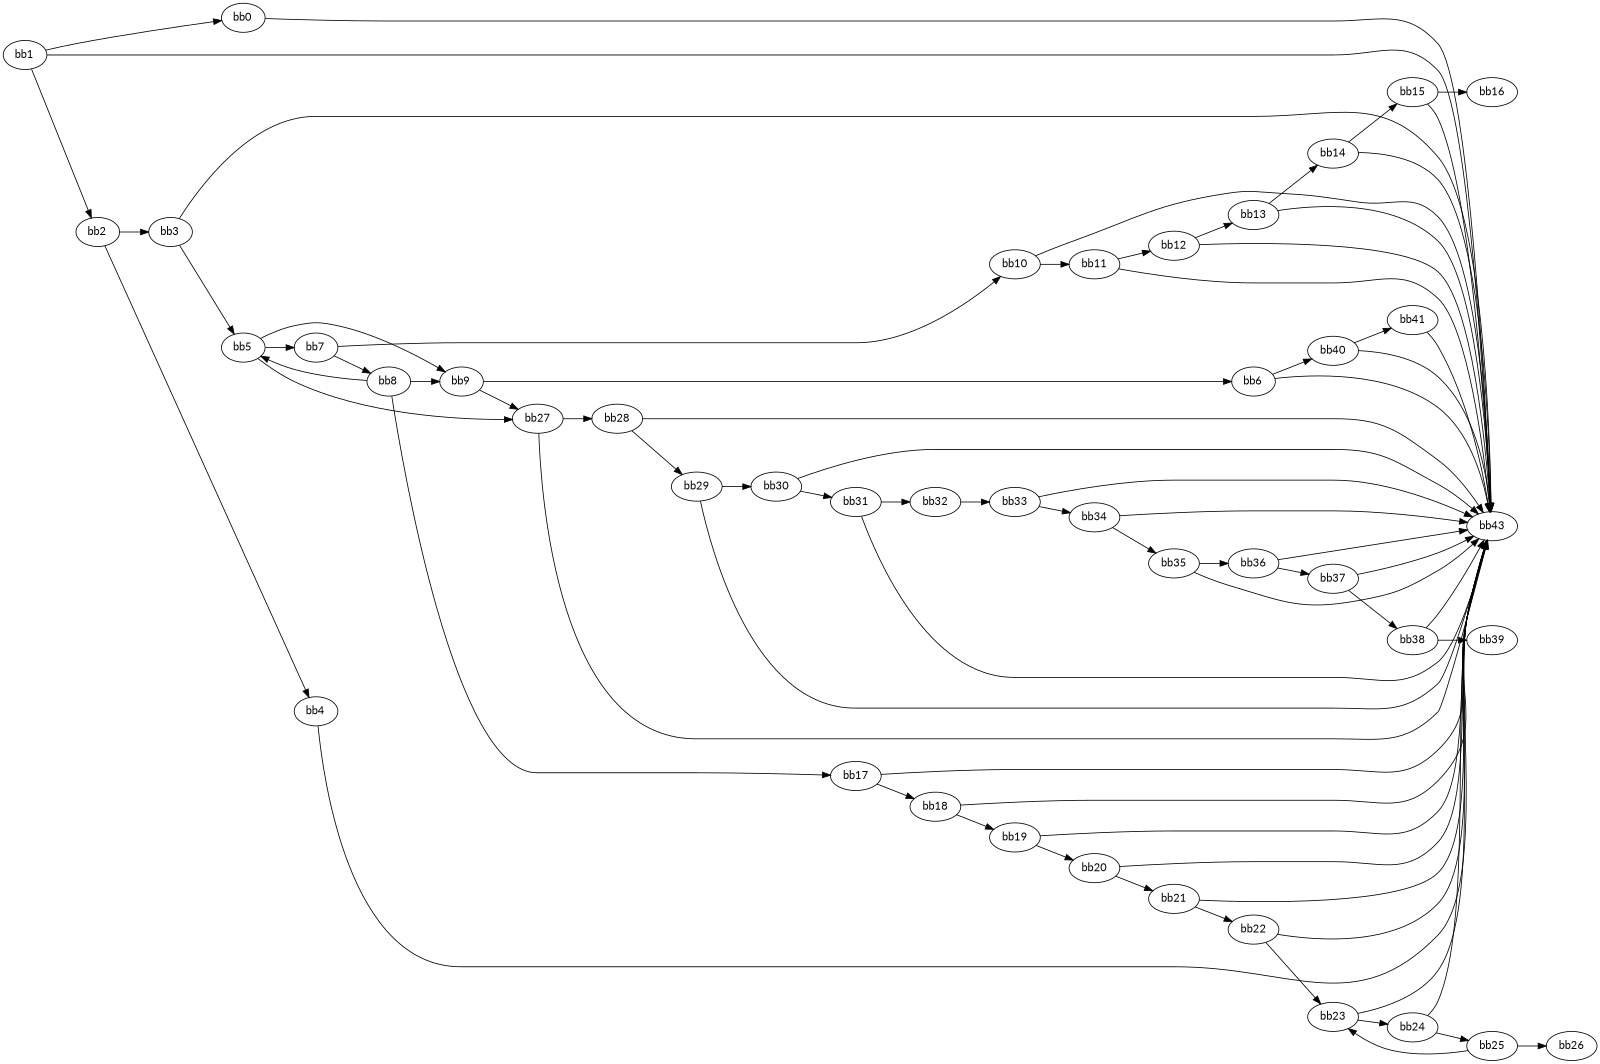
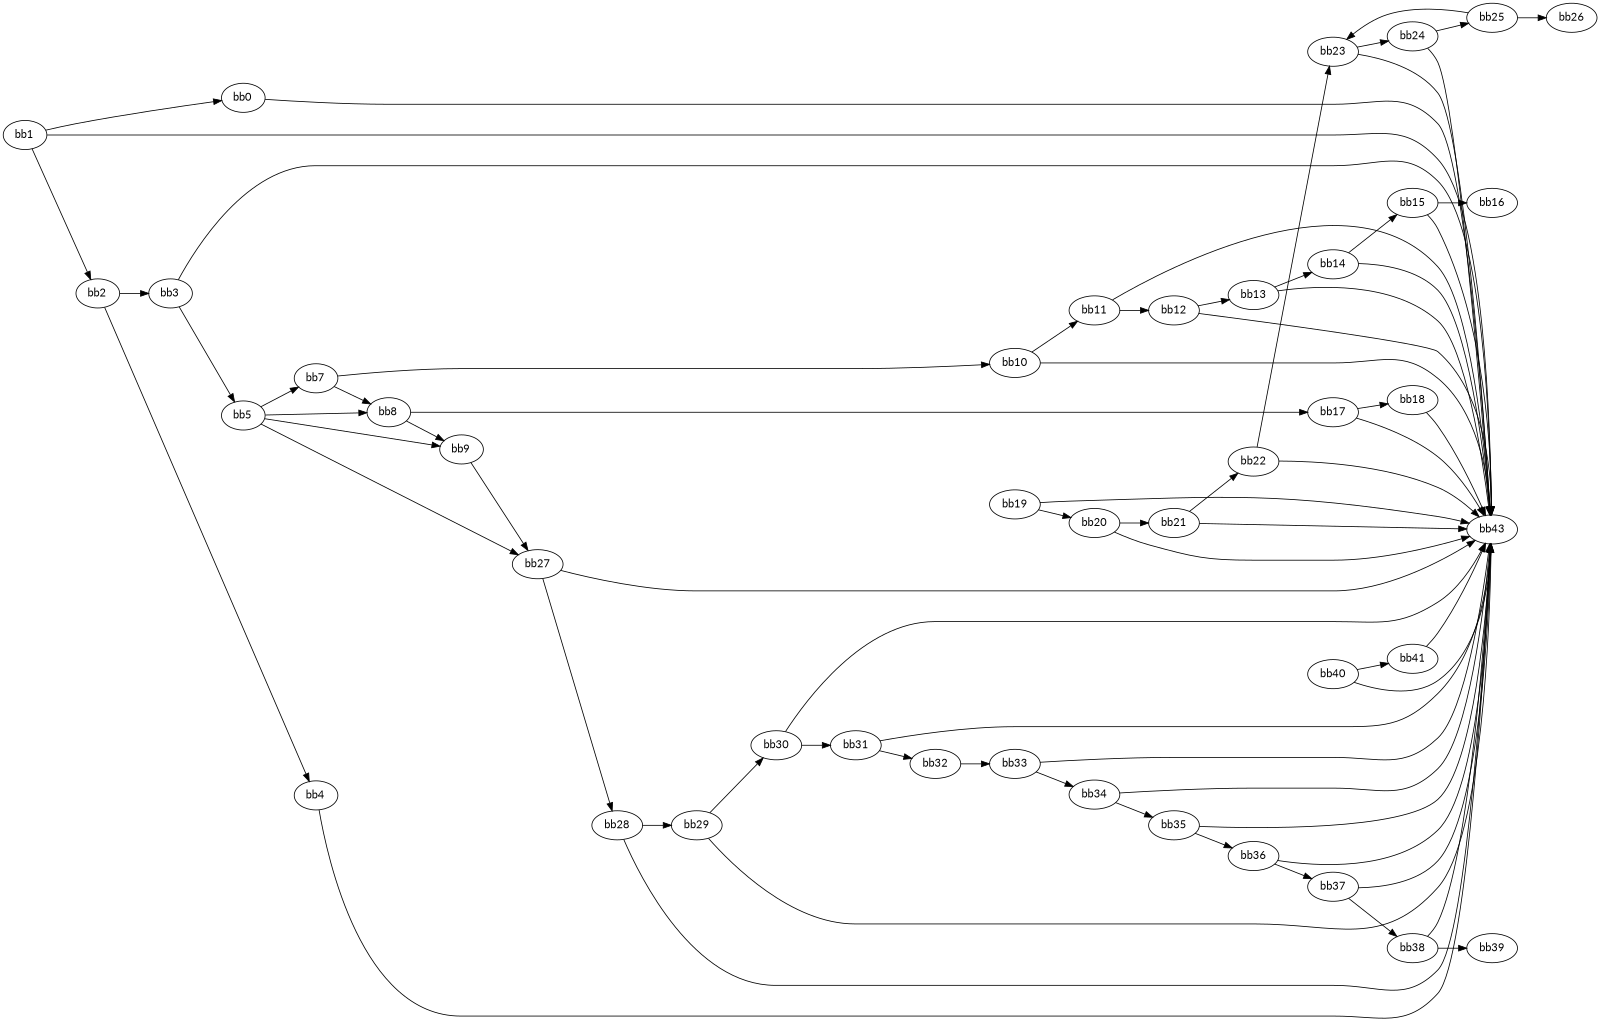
(317, 374) -> (312, 414)
(1253, 382) -> none
(971, 821) -> none
